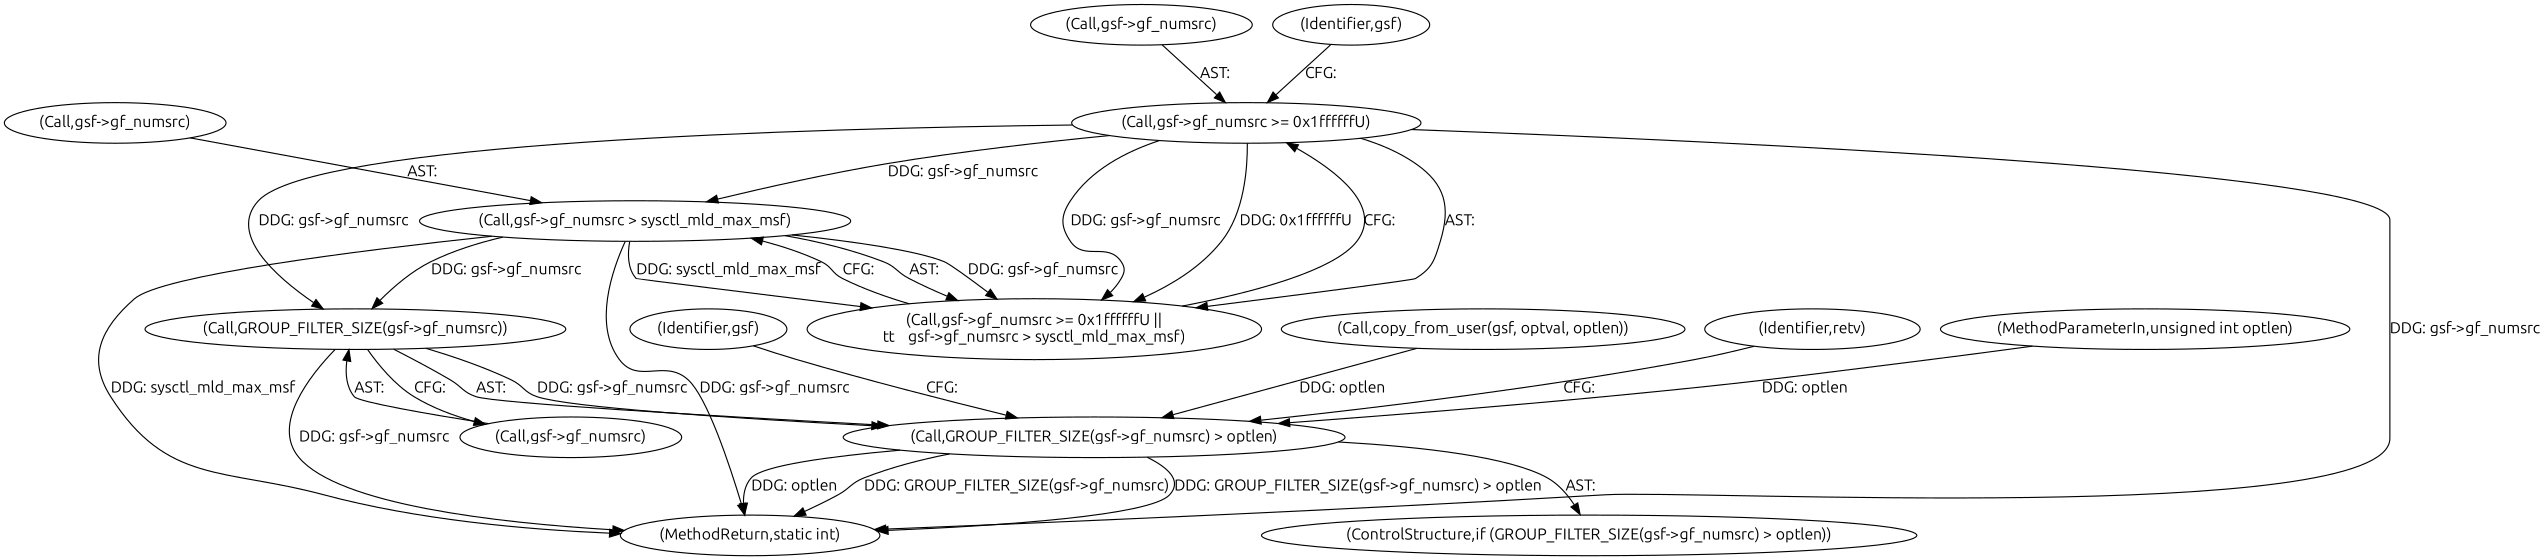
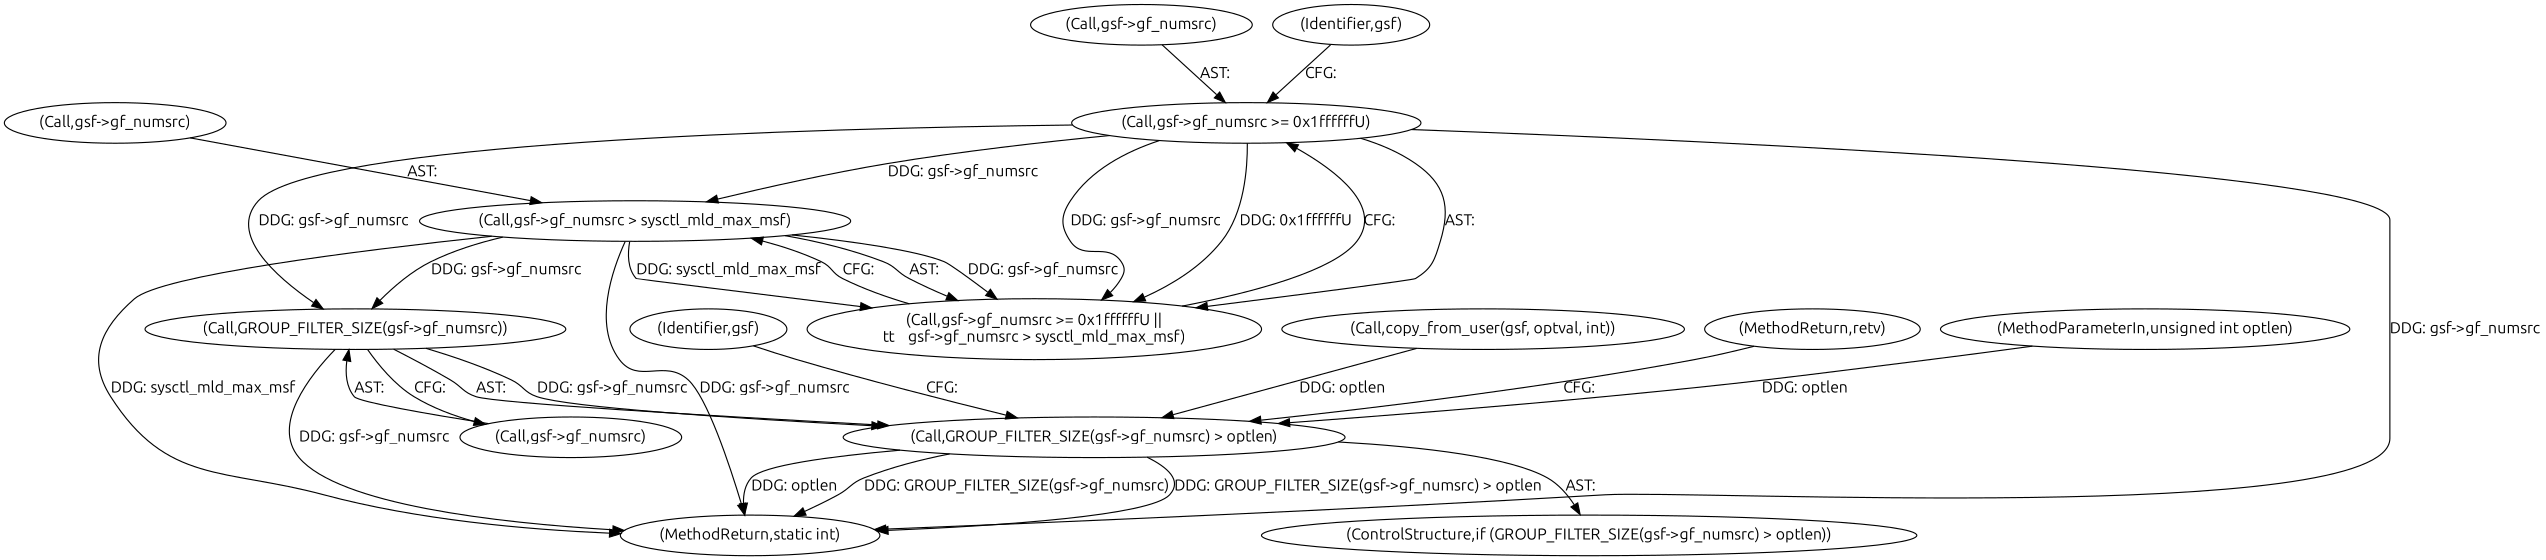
(1483, 329) -> (1483, 329)
(1812, 329) -> (1812, 329)
